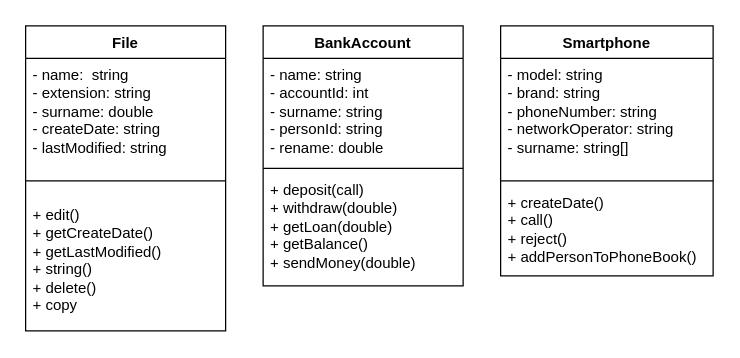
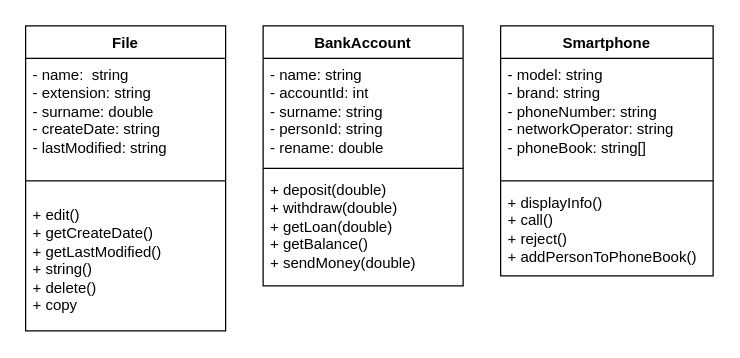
(605, 112) -> (605, 112)
(347, 227) -> (347, 227)
(607, 230) -> (607, 230)
